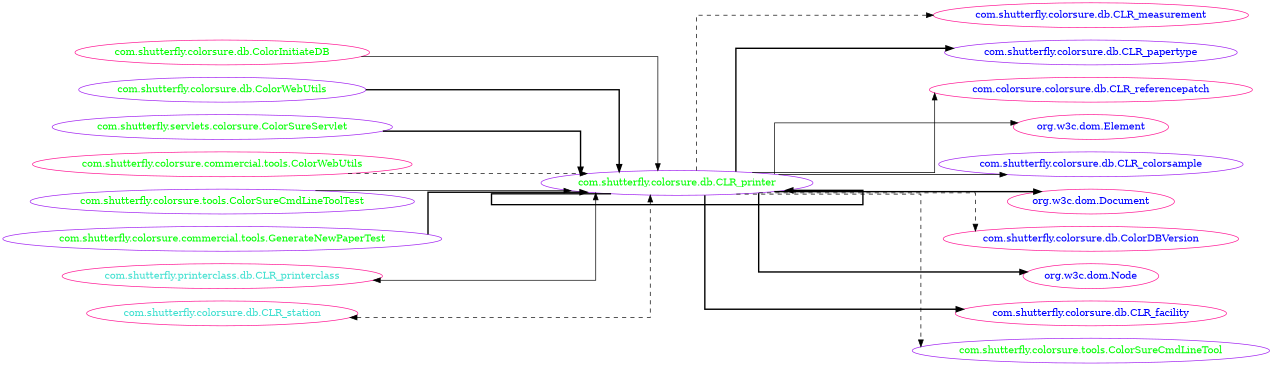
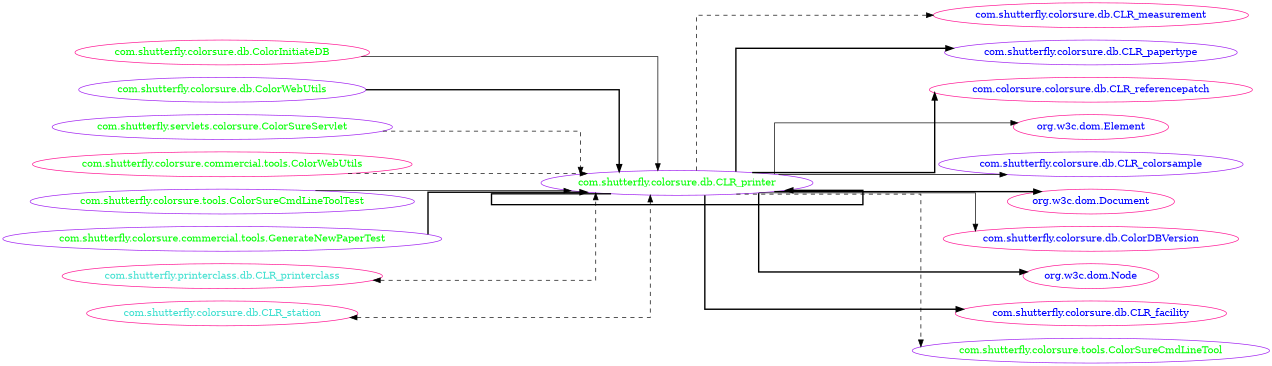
(500, 131) -> (500, 131)
(935, 170) -> (935, 170)
(883, 193) -> (883, 193)
(528, 280) -> (528, 280)
